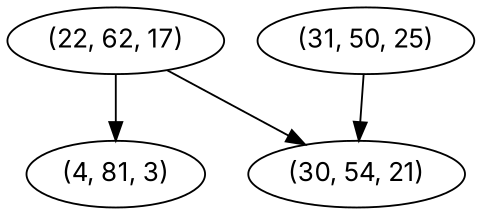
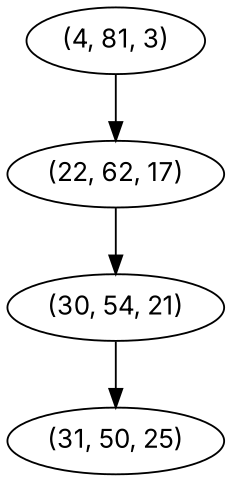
(116, 98) -> (116, 98)
(362, 98) -> (116, 365)
